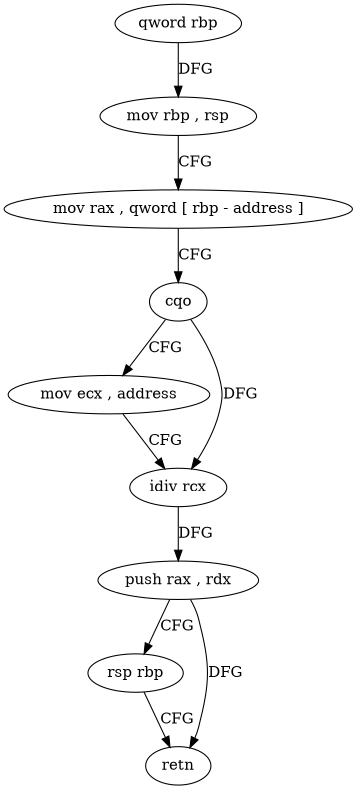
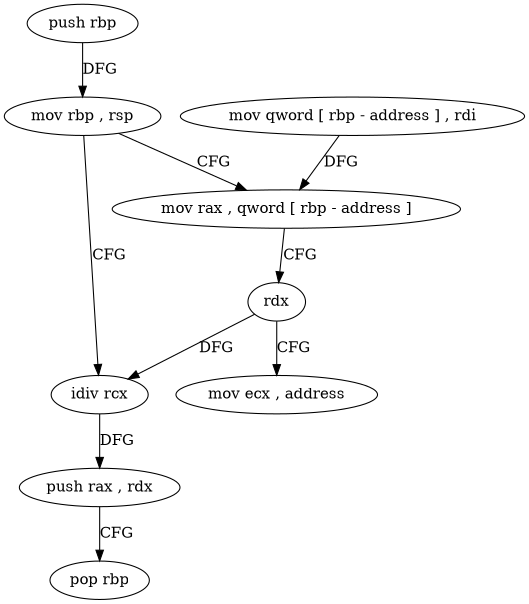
(178, 23) -> (83, 23)
none -> (352, 116)
(178, 302) -> (277, 302)
(141, 437) -> (91, 250)
(136, 673) -> (100, 580)
(178, 766) -> none
